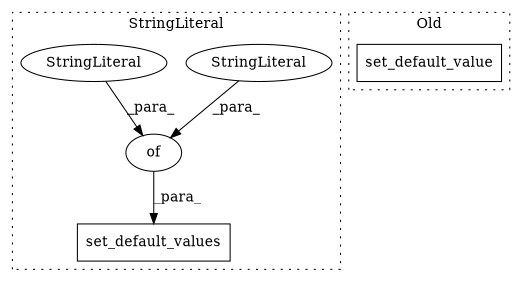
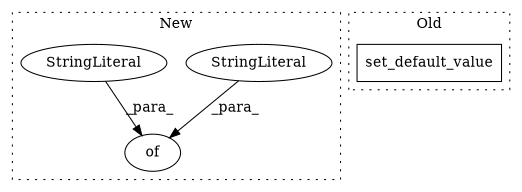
(176, 24) -> (176, 24)
(154, 243) -> none
